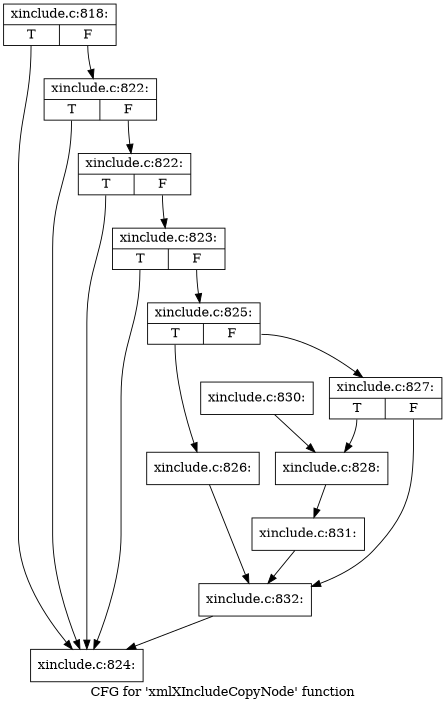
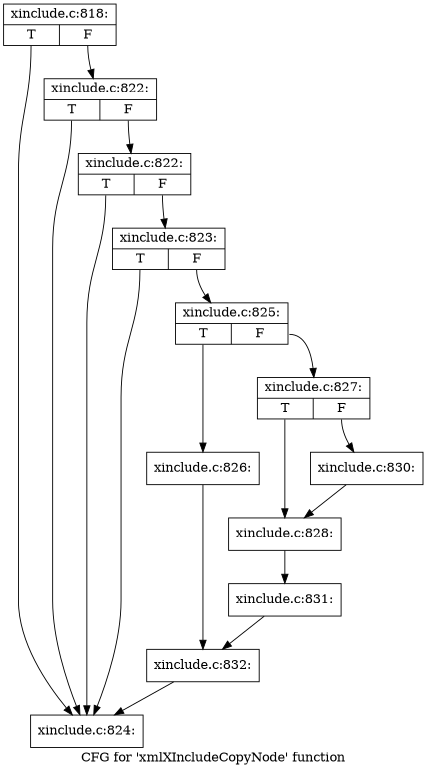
(398, 519) -> (344, 432)
